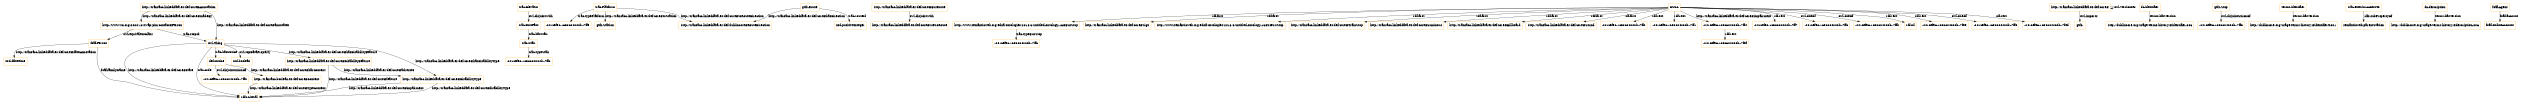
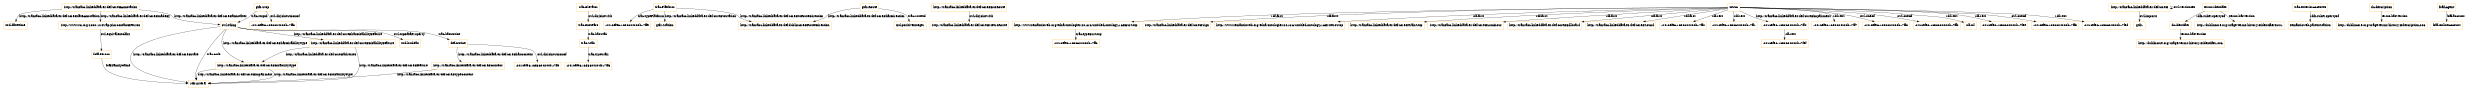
none -> (2196, 15)
(181, 35) -> (249, 17)
(49, 45) -> (38, 11)
(287, 79) -> (468, 66)
